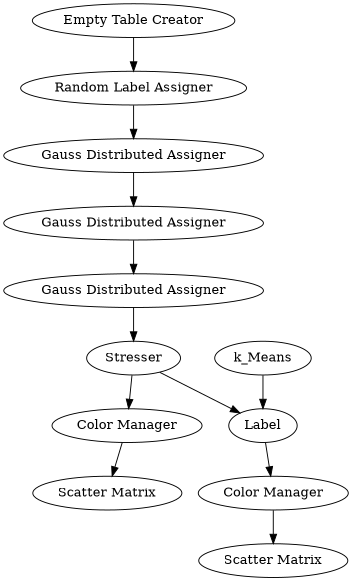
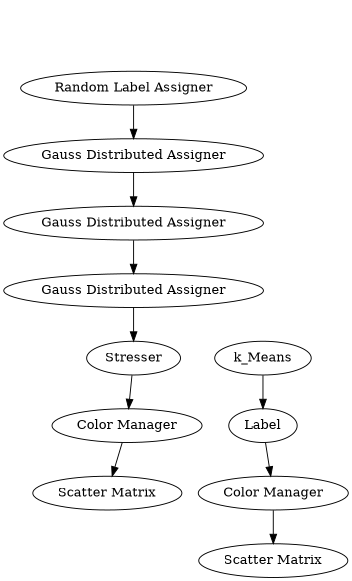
(134, 21) -> none
(195, 390) -> none
